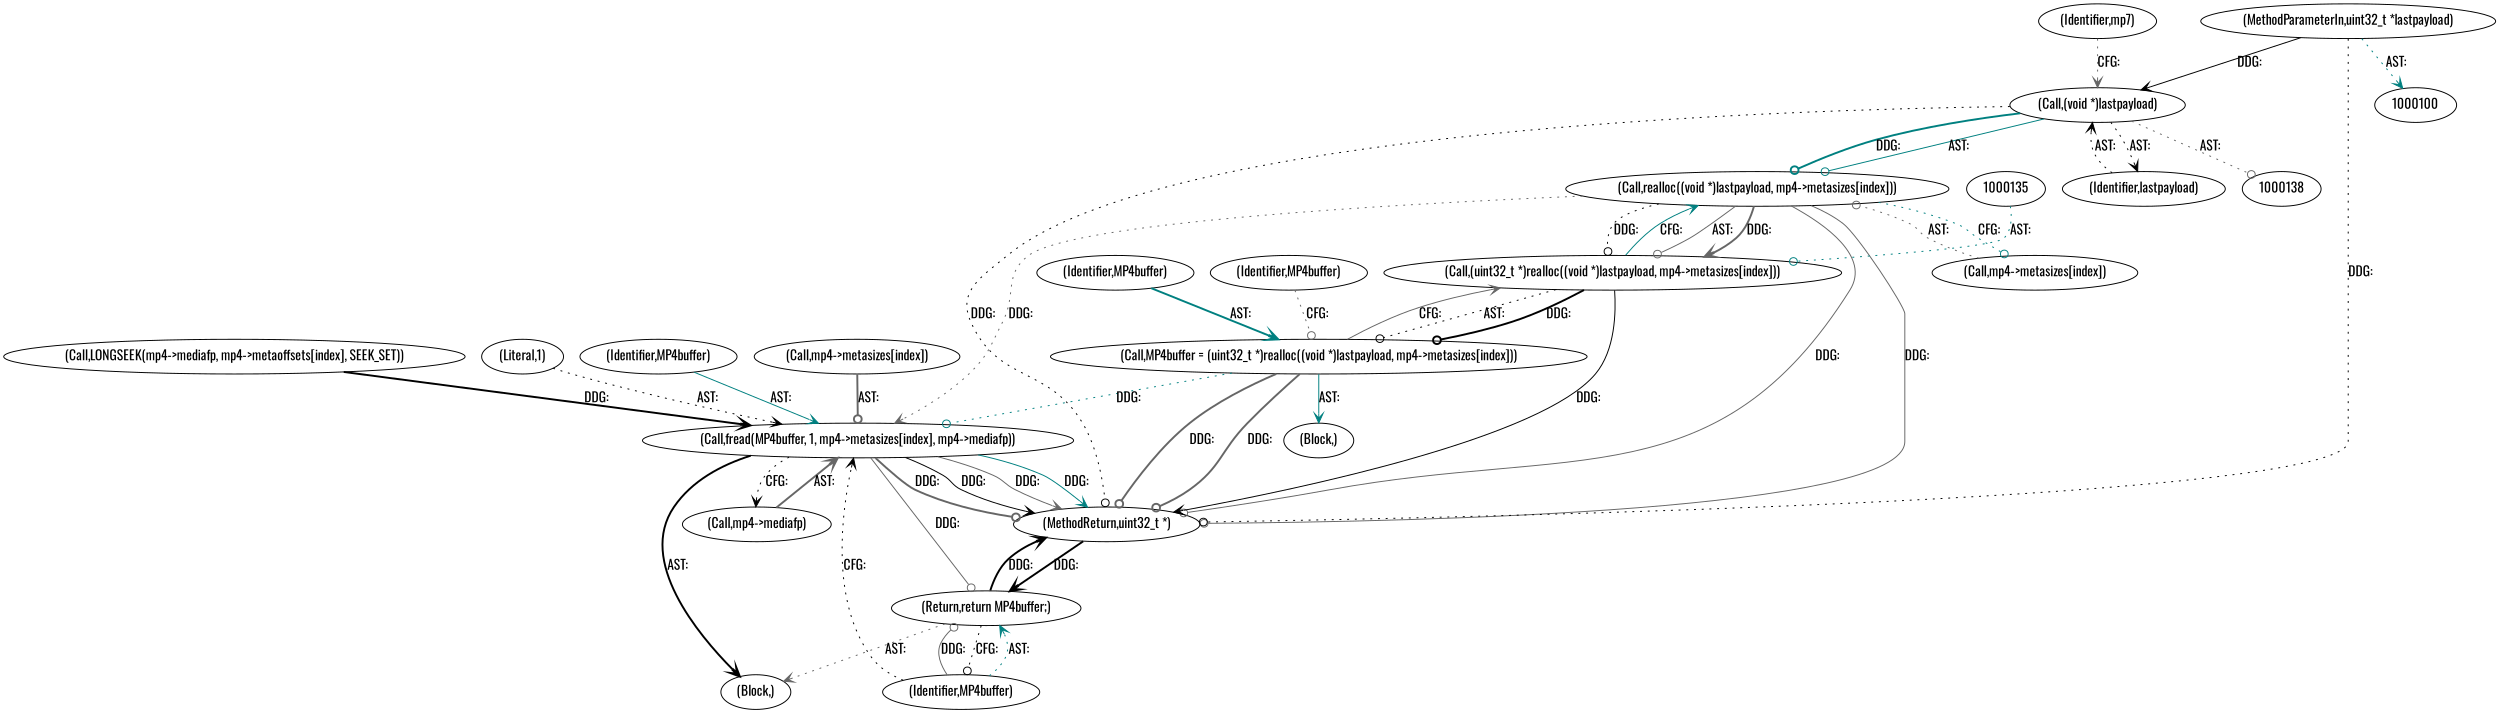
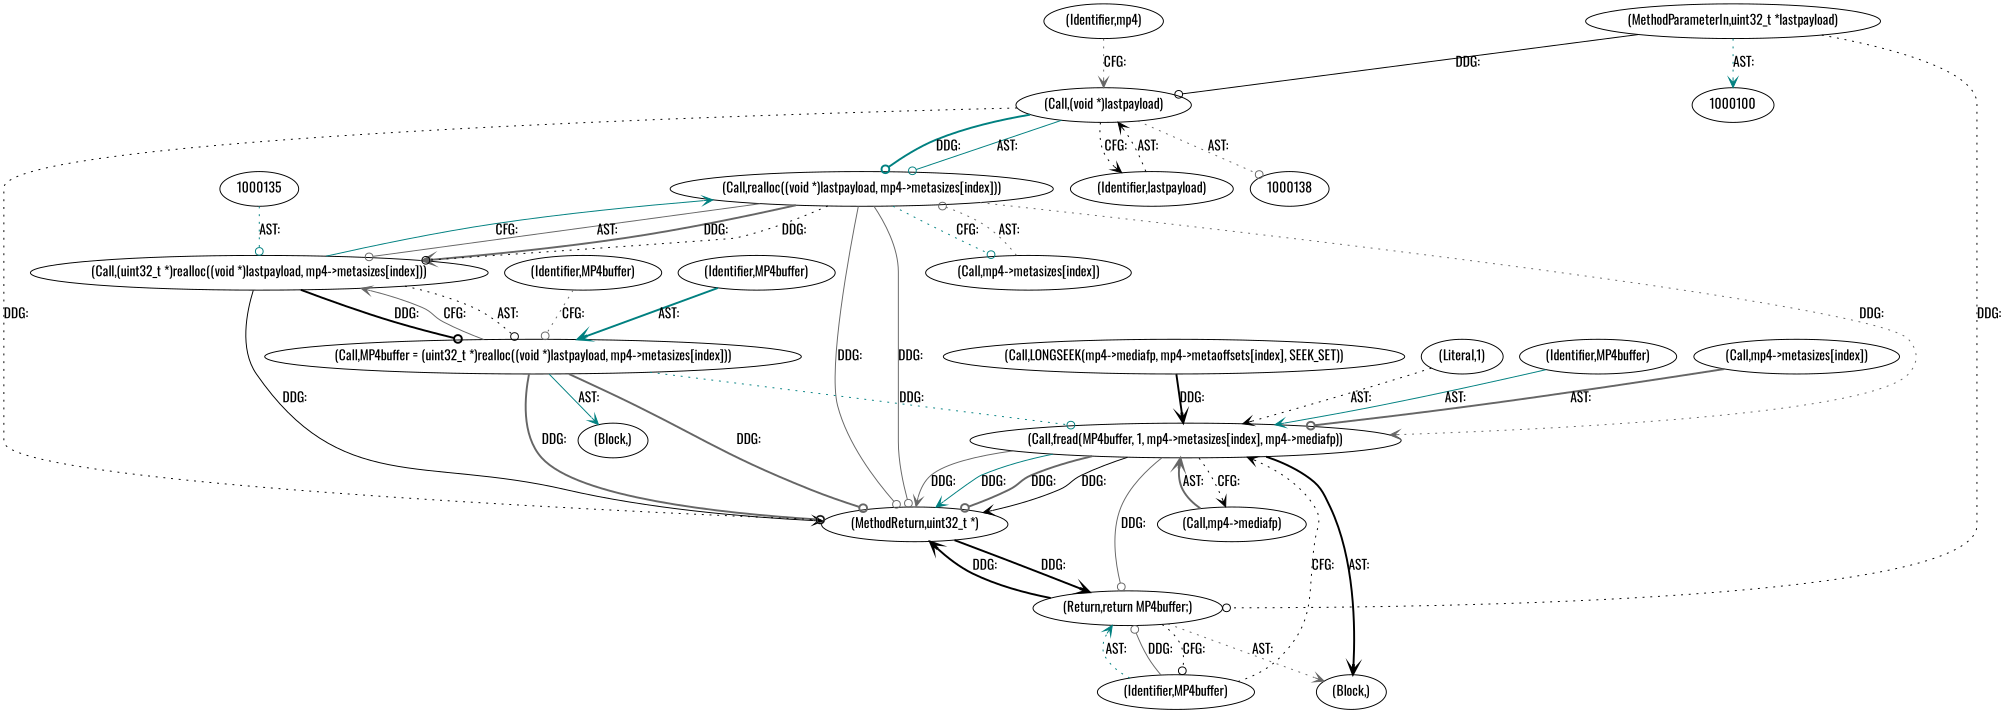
(2098, 21) -> (1104, 21)
(2226, 62) -> (1410, 64)
(2141, 147) -> (1118, 147)
(1982, 496) -> (1908, 565)
